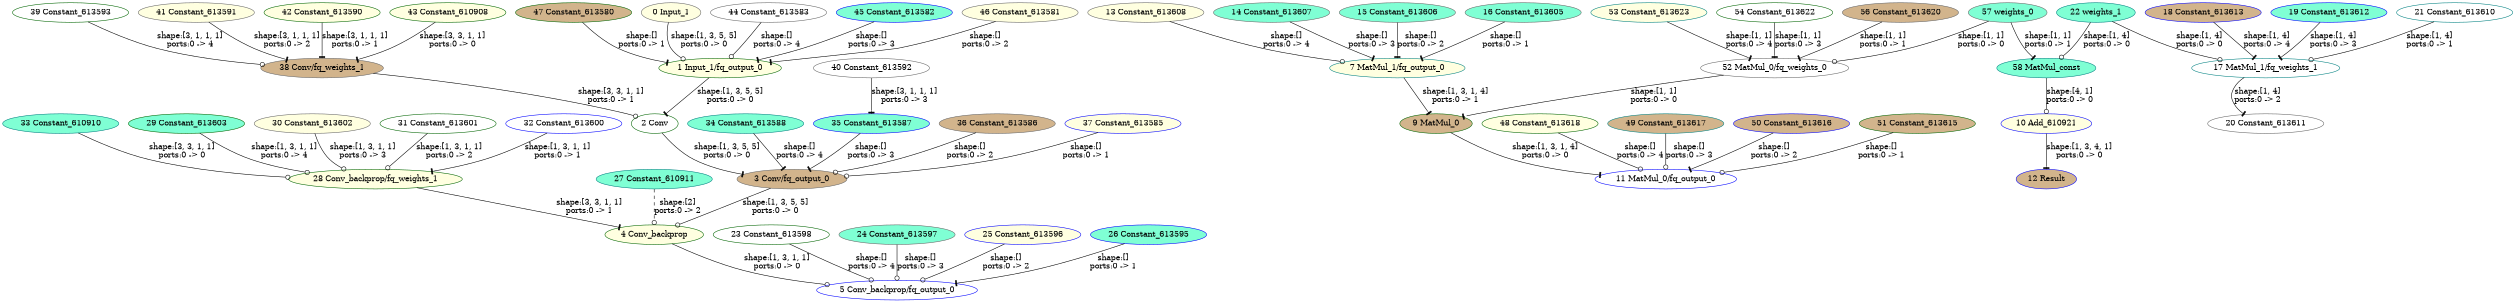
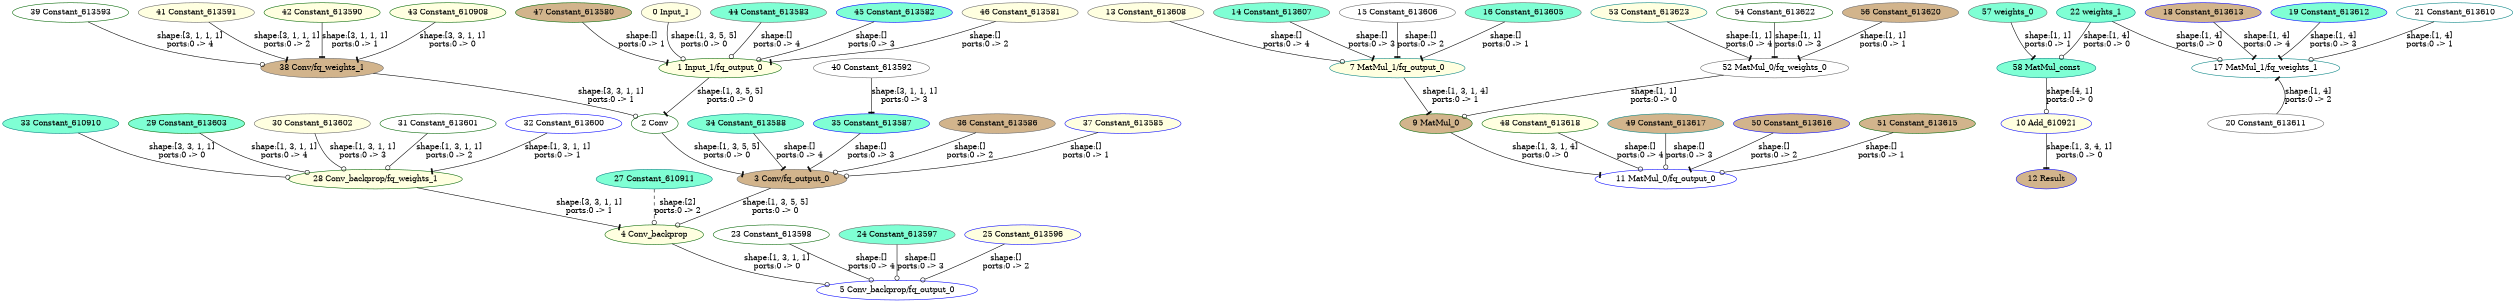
(769, 13) -> (769, 13)
(1397, 13) -> (1397, 13)
(818, 43) -> (818, 43)
(1914, 47) -> none
(1595, 94) -> (1595, 94)
(2232, 95) -> (2285, 97)
(1149, 235) -> none
